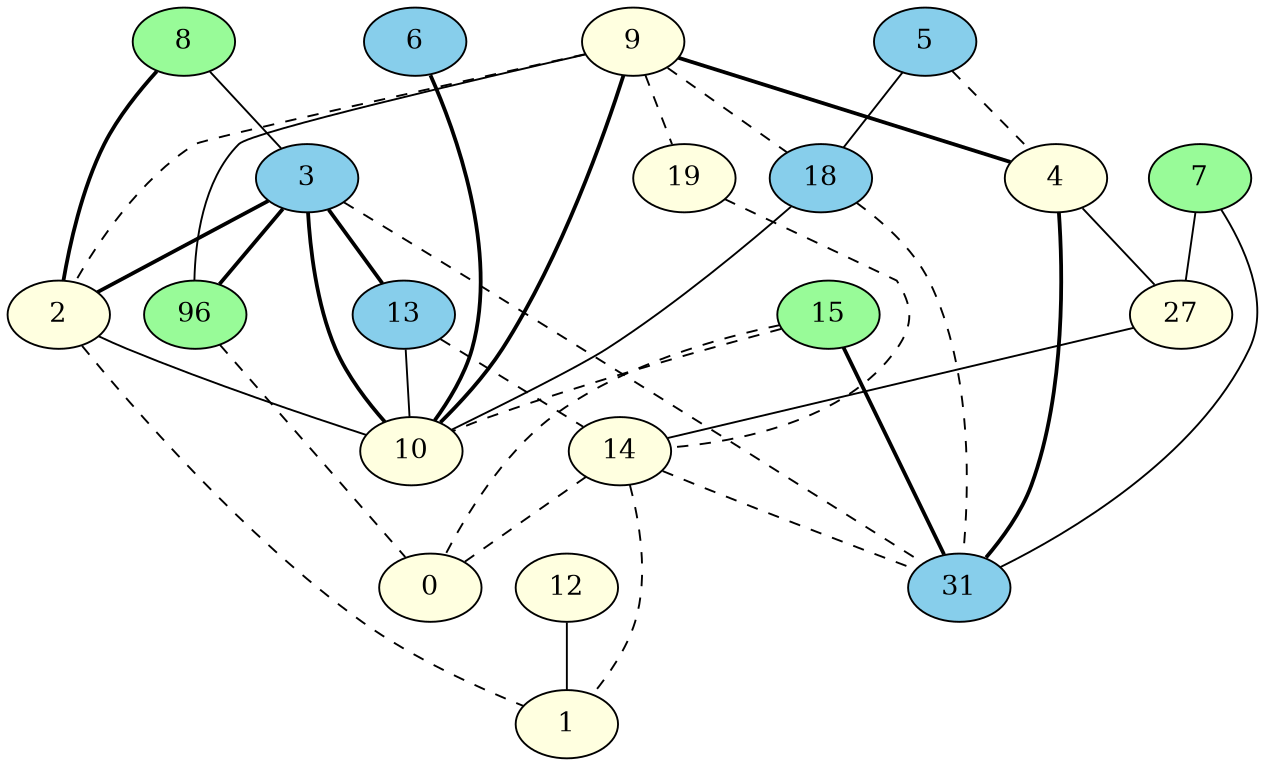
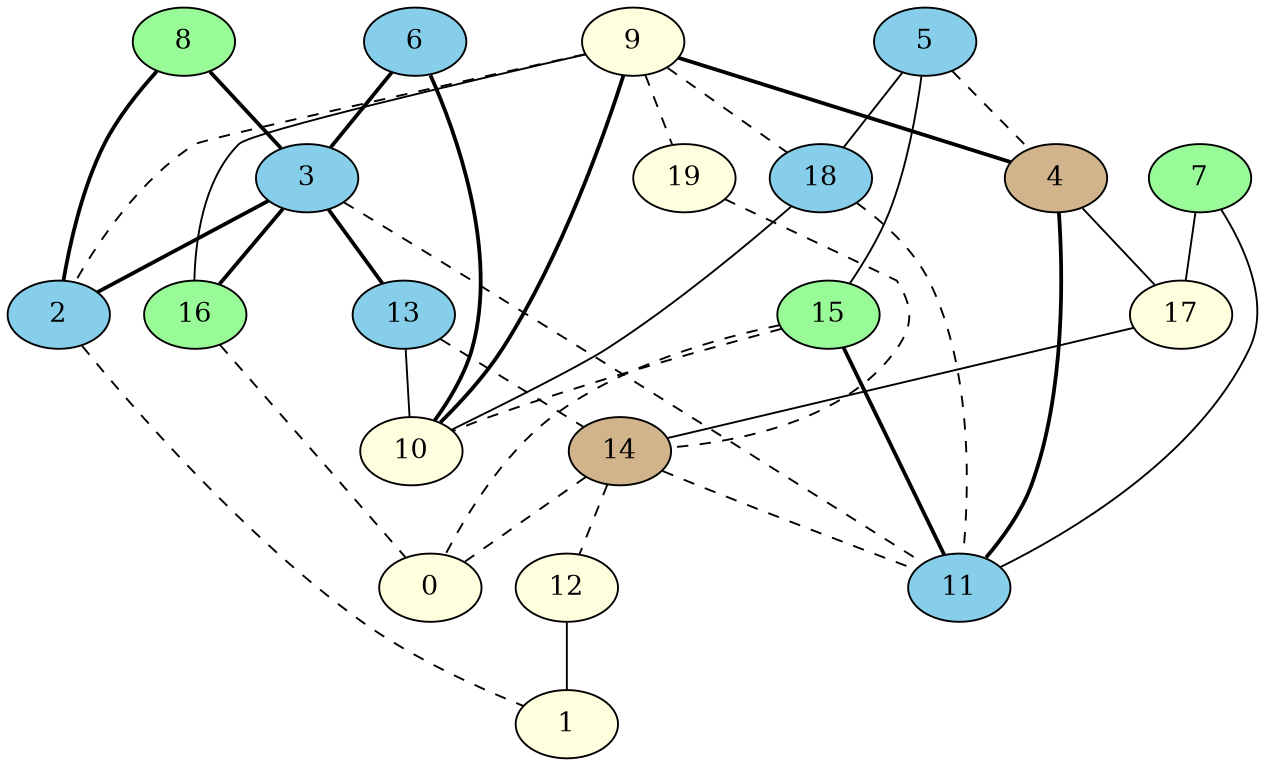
(246, 110) -> (246, 110)
(1056, 178) -> (1056, 178)
none -> (899, 185)
(59, 315) -> (59, 315)
(195, 315) -> (195, 315)
(1181, 315) -> (1181, 315)
(327, 325) -> (350, 123)
(231, 389) -> none
(620, 451) -> (620, 451)
(959, 588) -> (959, 588)
(640, 595) -> (593, 520)
